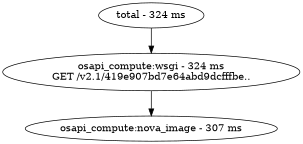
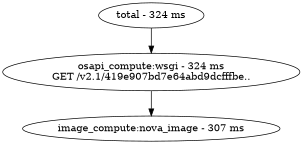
(151, 129) -> (151, 129)
